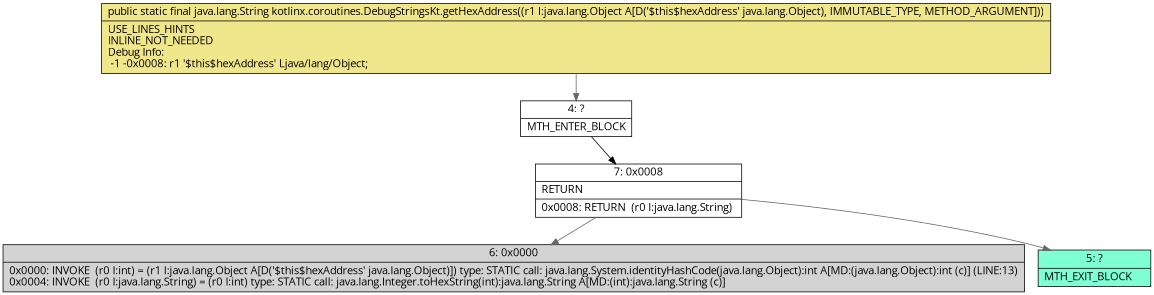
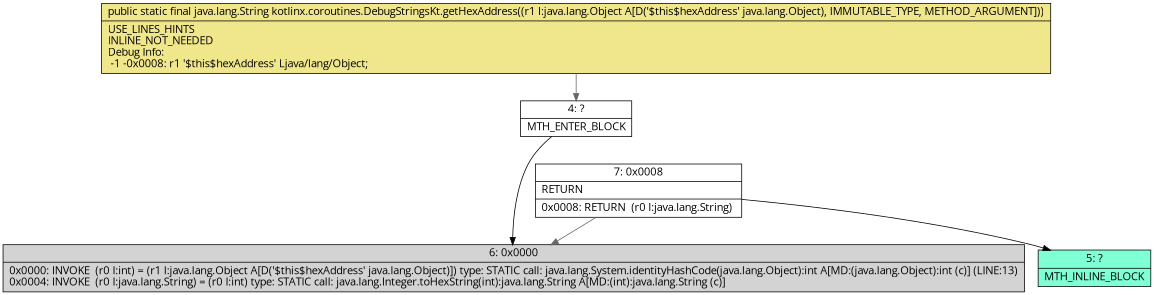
(601, 148) -> (521, 182)
(894, 218) -> (894, 218)
(1088, 277) -> (1094, 277)
